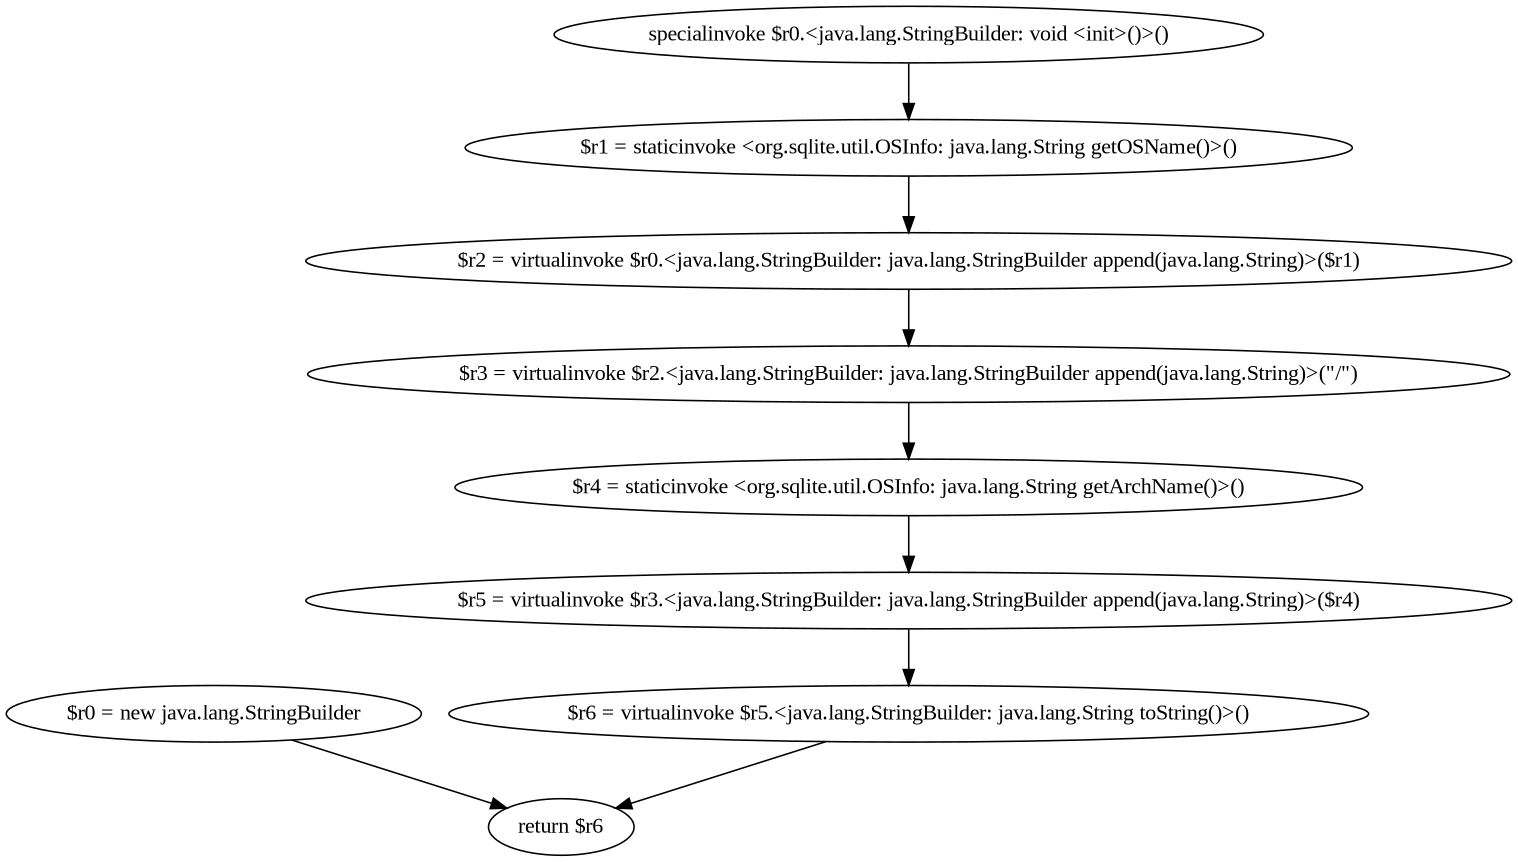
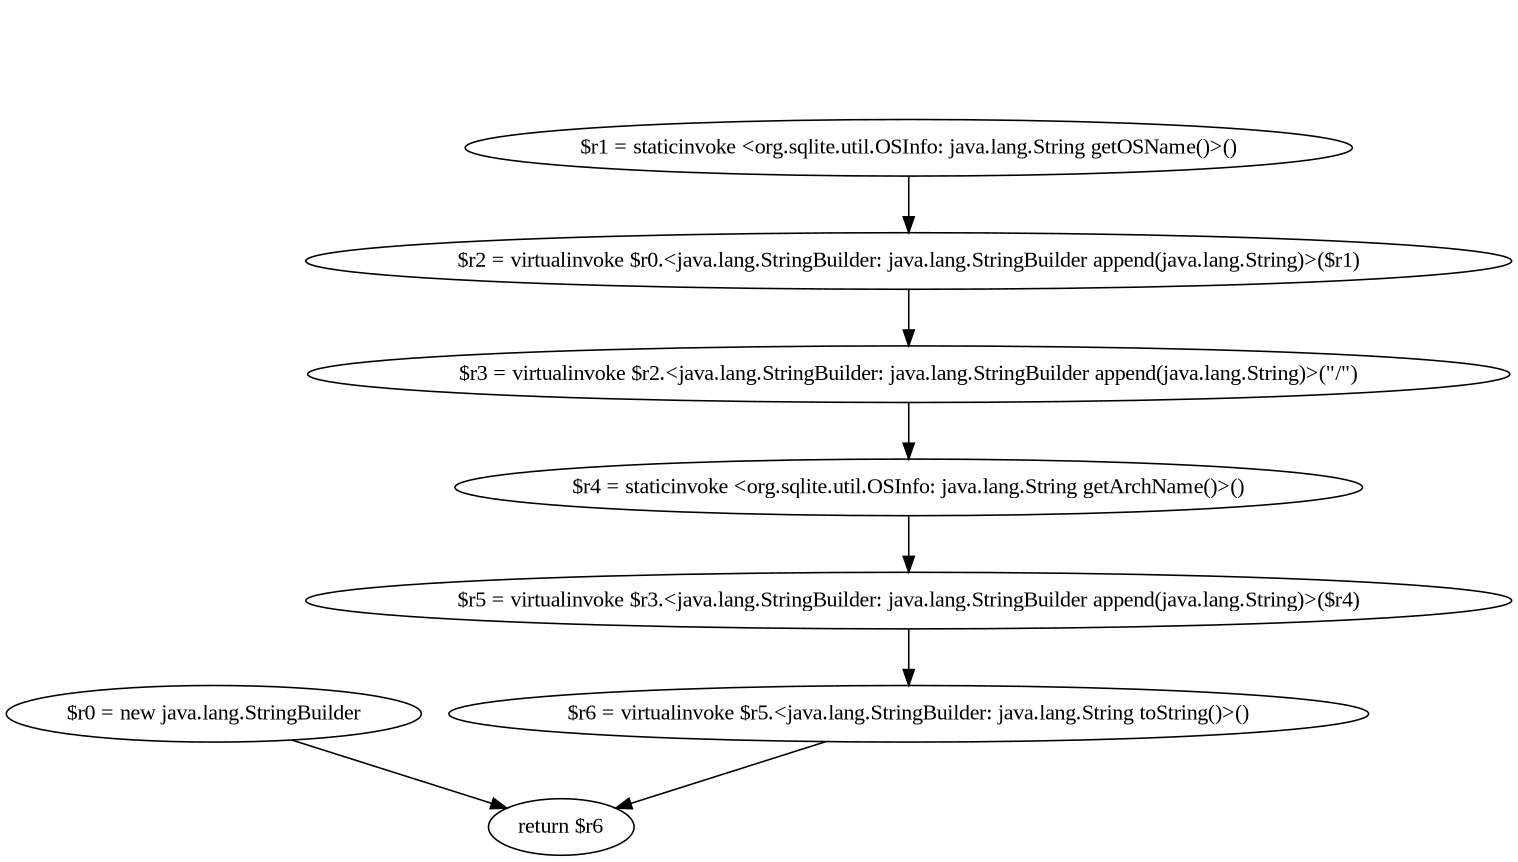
(909, 35) -> none
